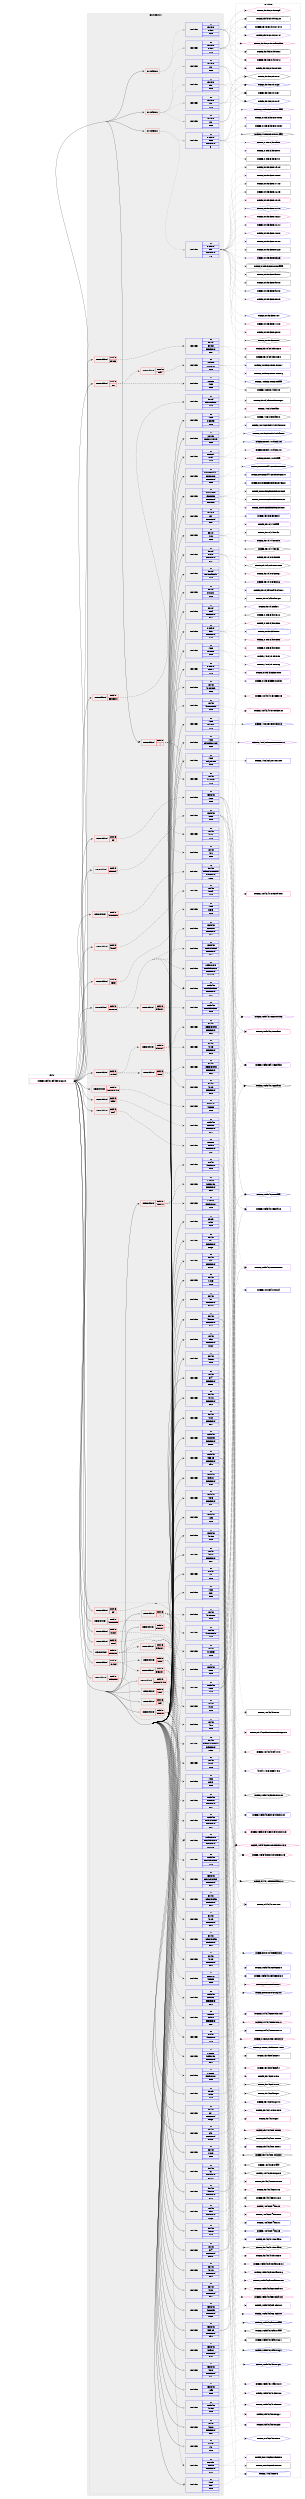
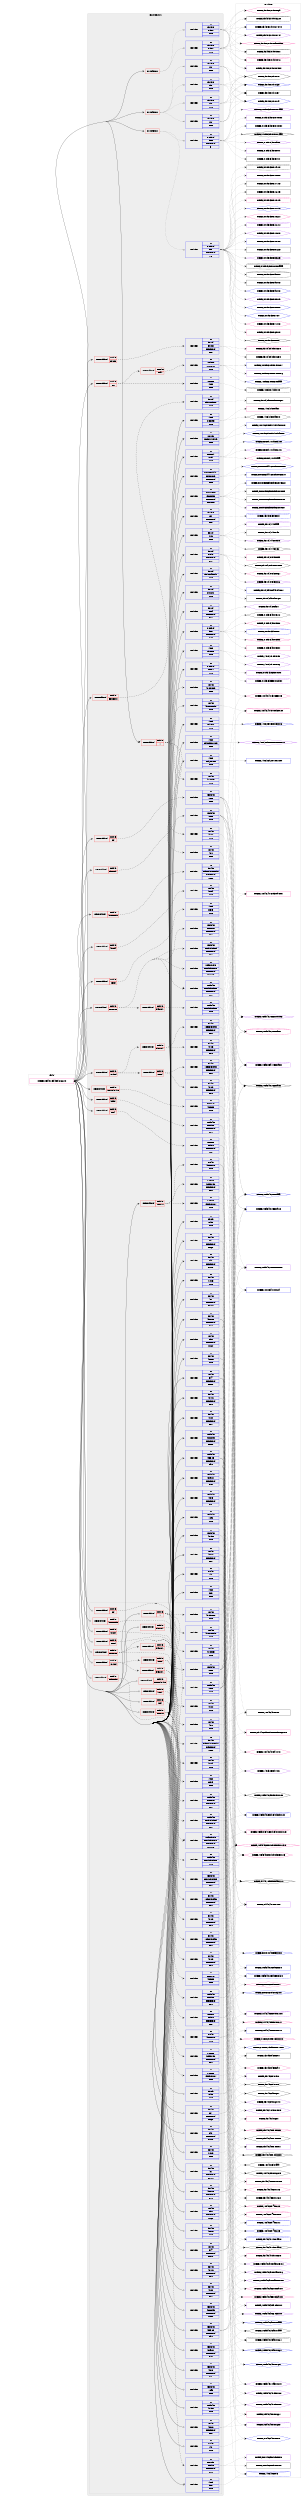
none -> (268, 308)
(268, 1771) -> (268, 1771)
